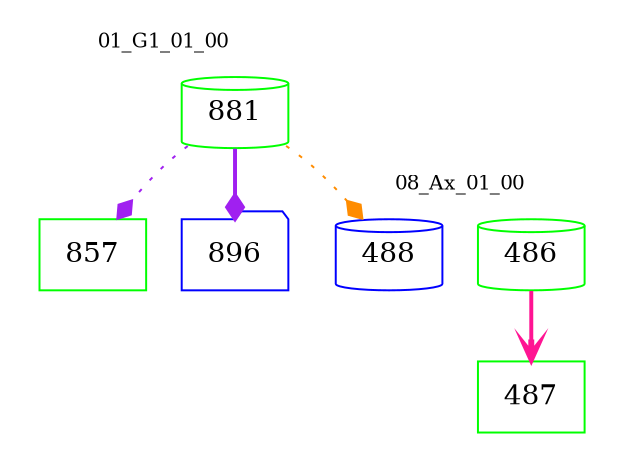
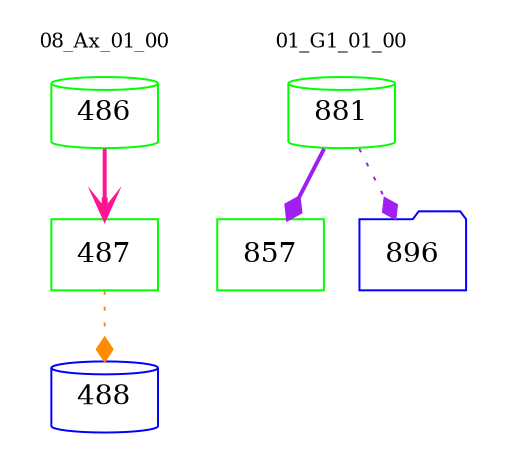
(158, 171) -> (312, 173)
(235, 172) -> (372, 173)
(333, 186) -> (105, 314)
